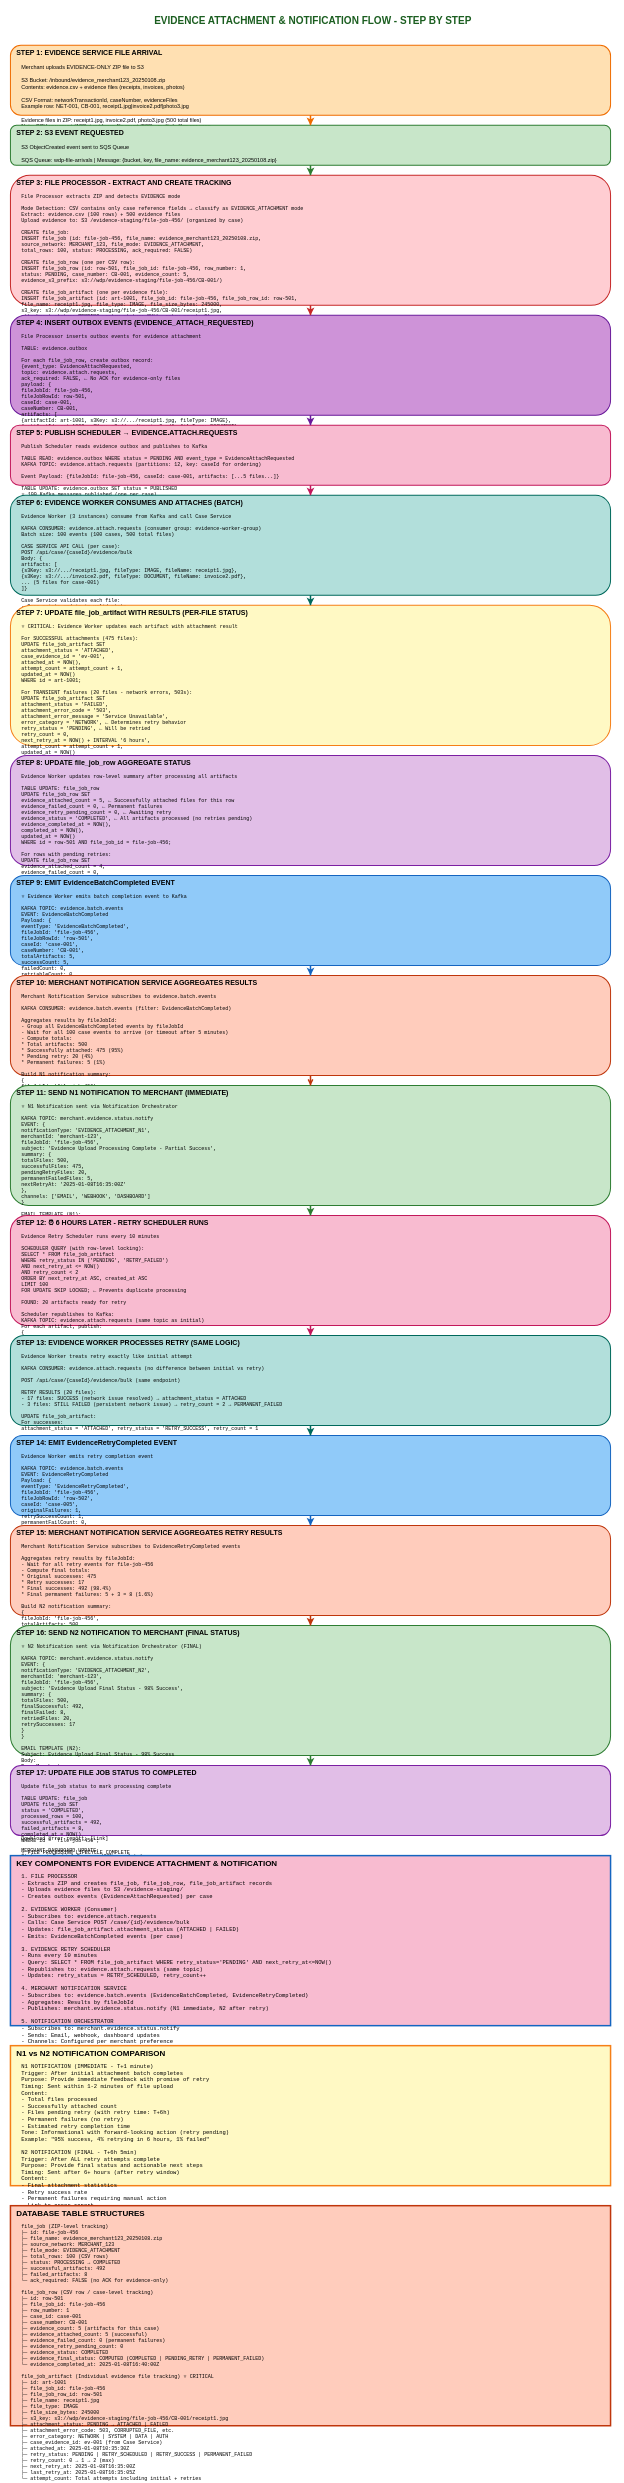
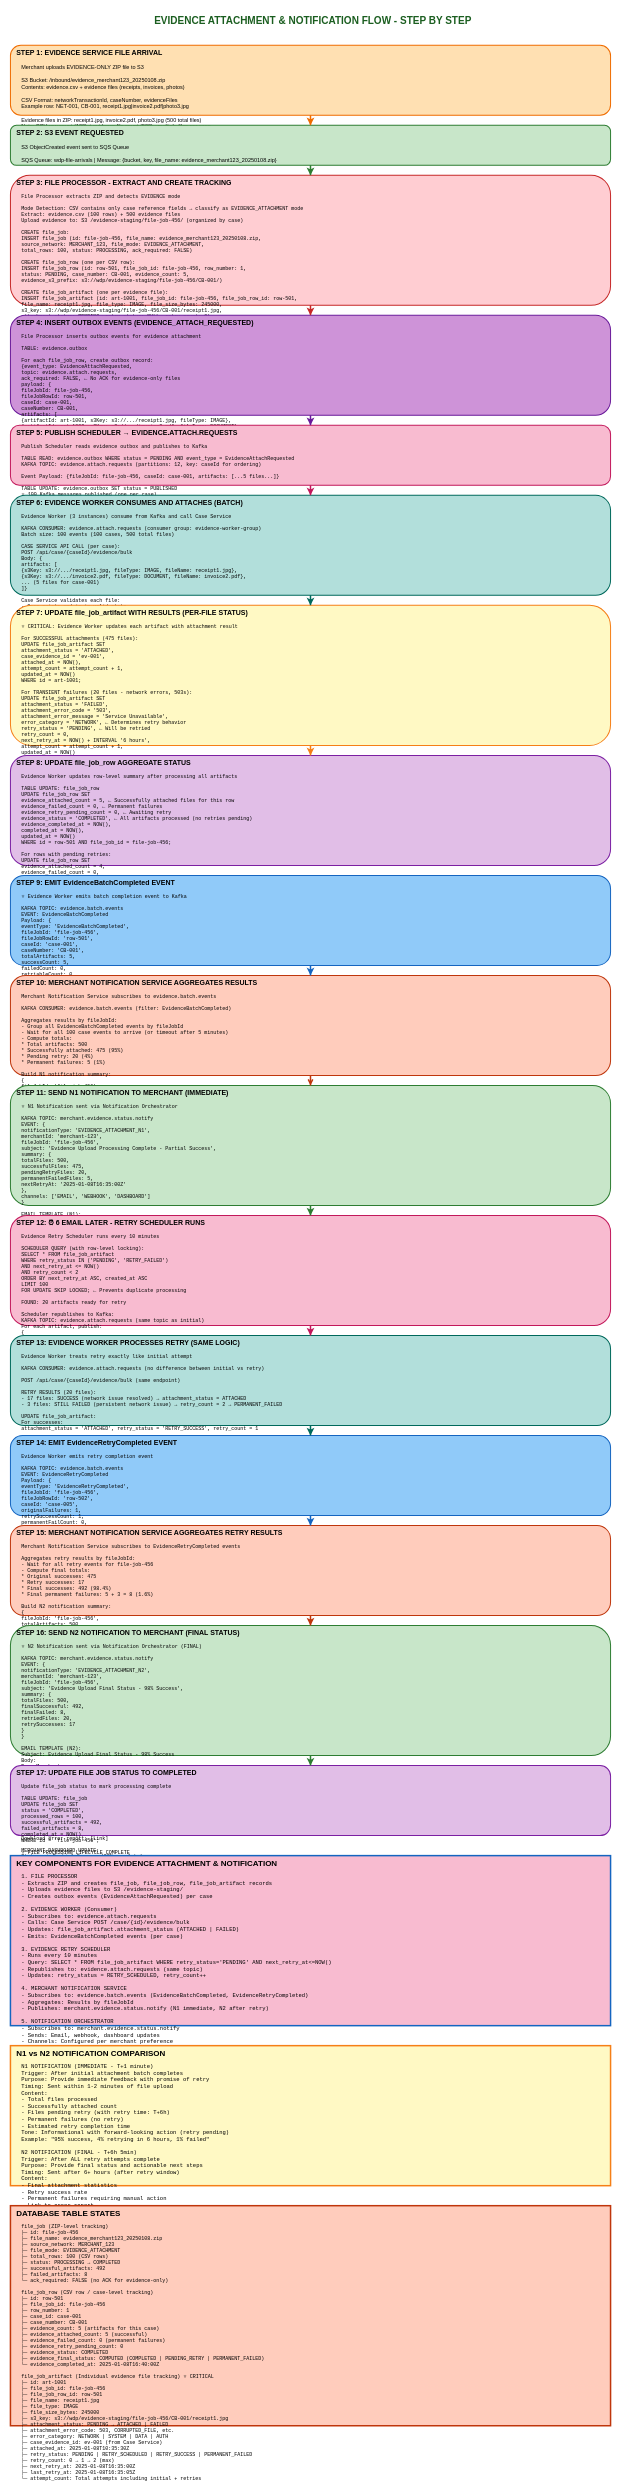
none -> (310, 753)
(99, 1223) -> (99, 1223)
(70, 2214) -> (61, 2214)
